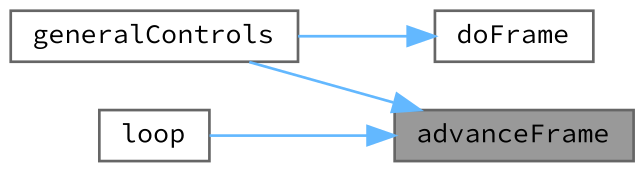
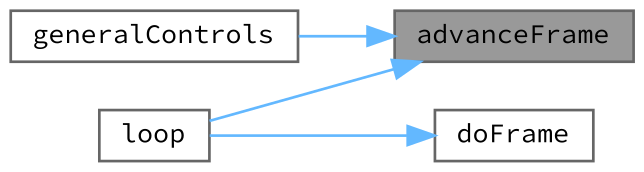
(353, 36) -> (308, 136)
